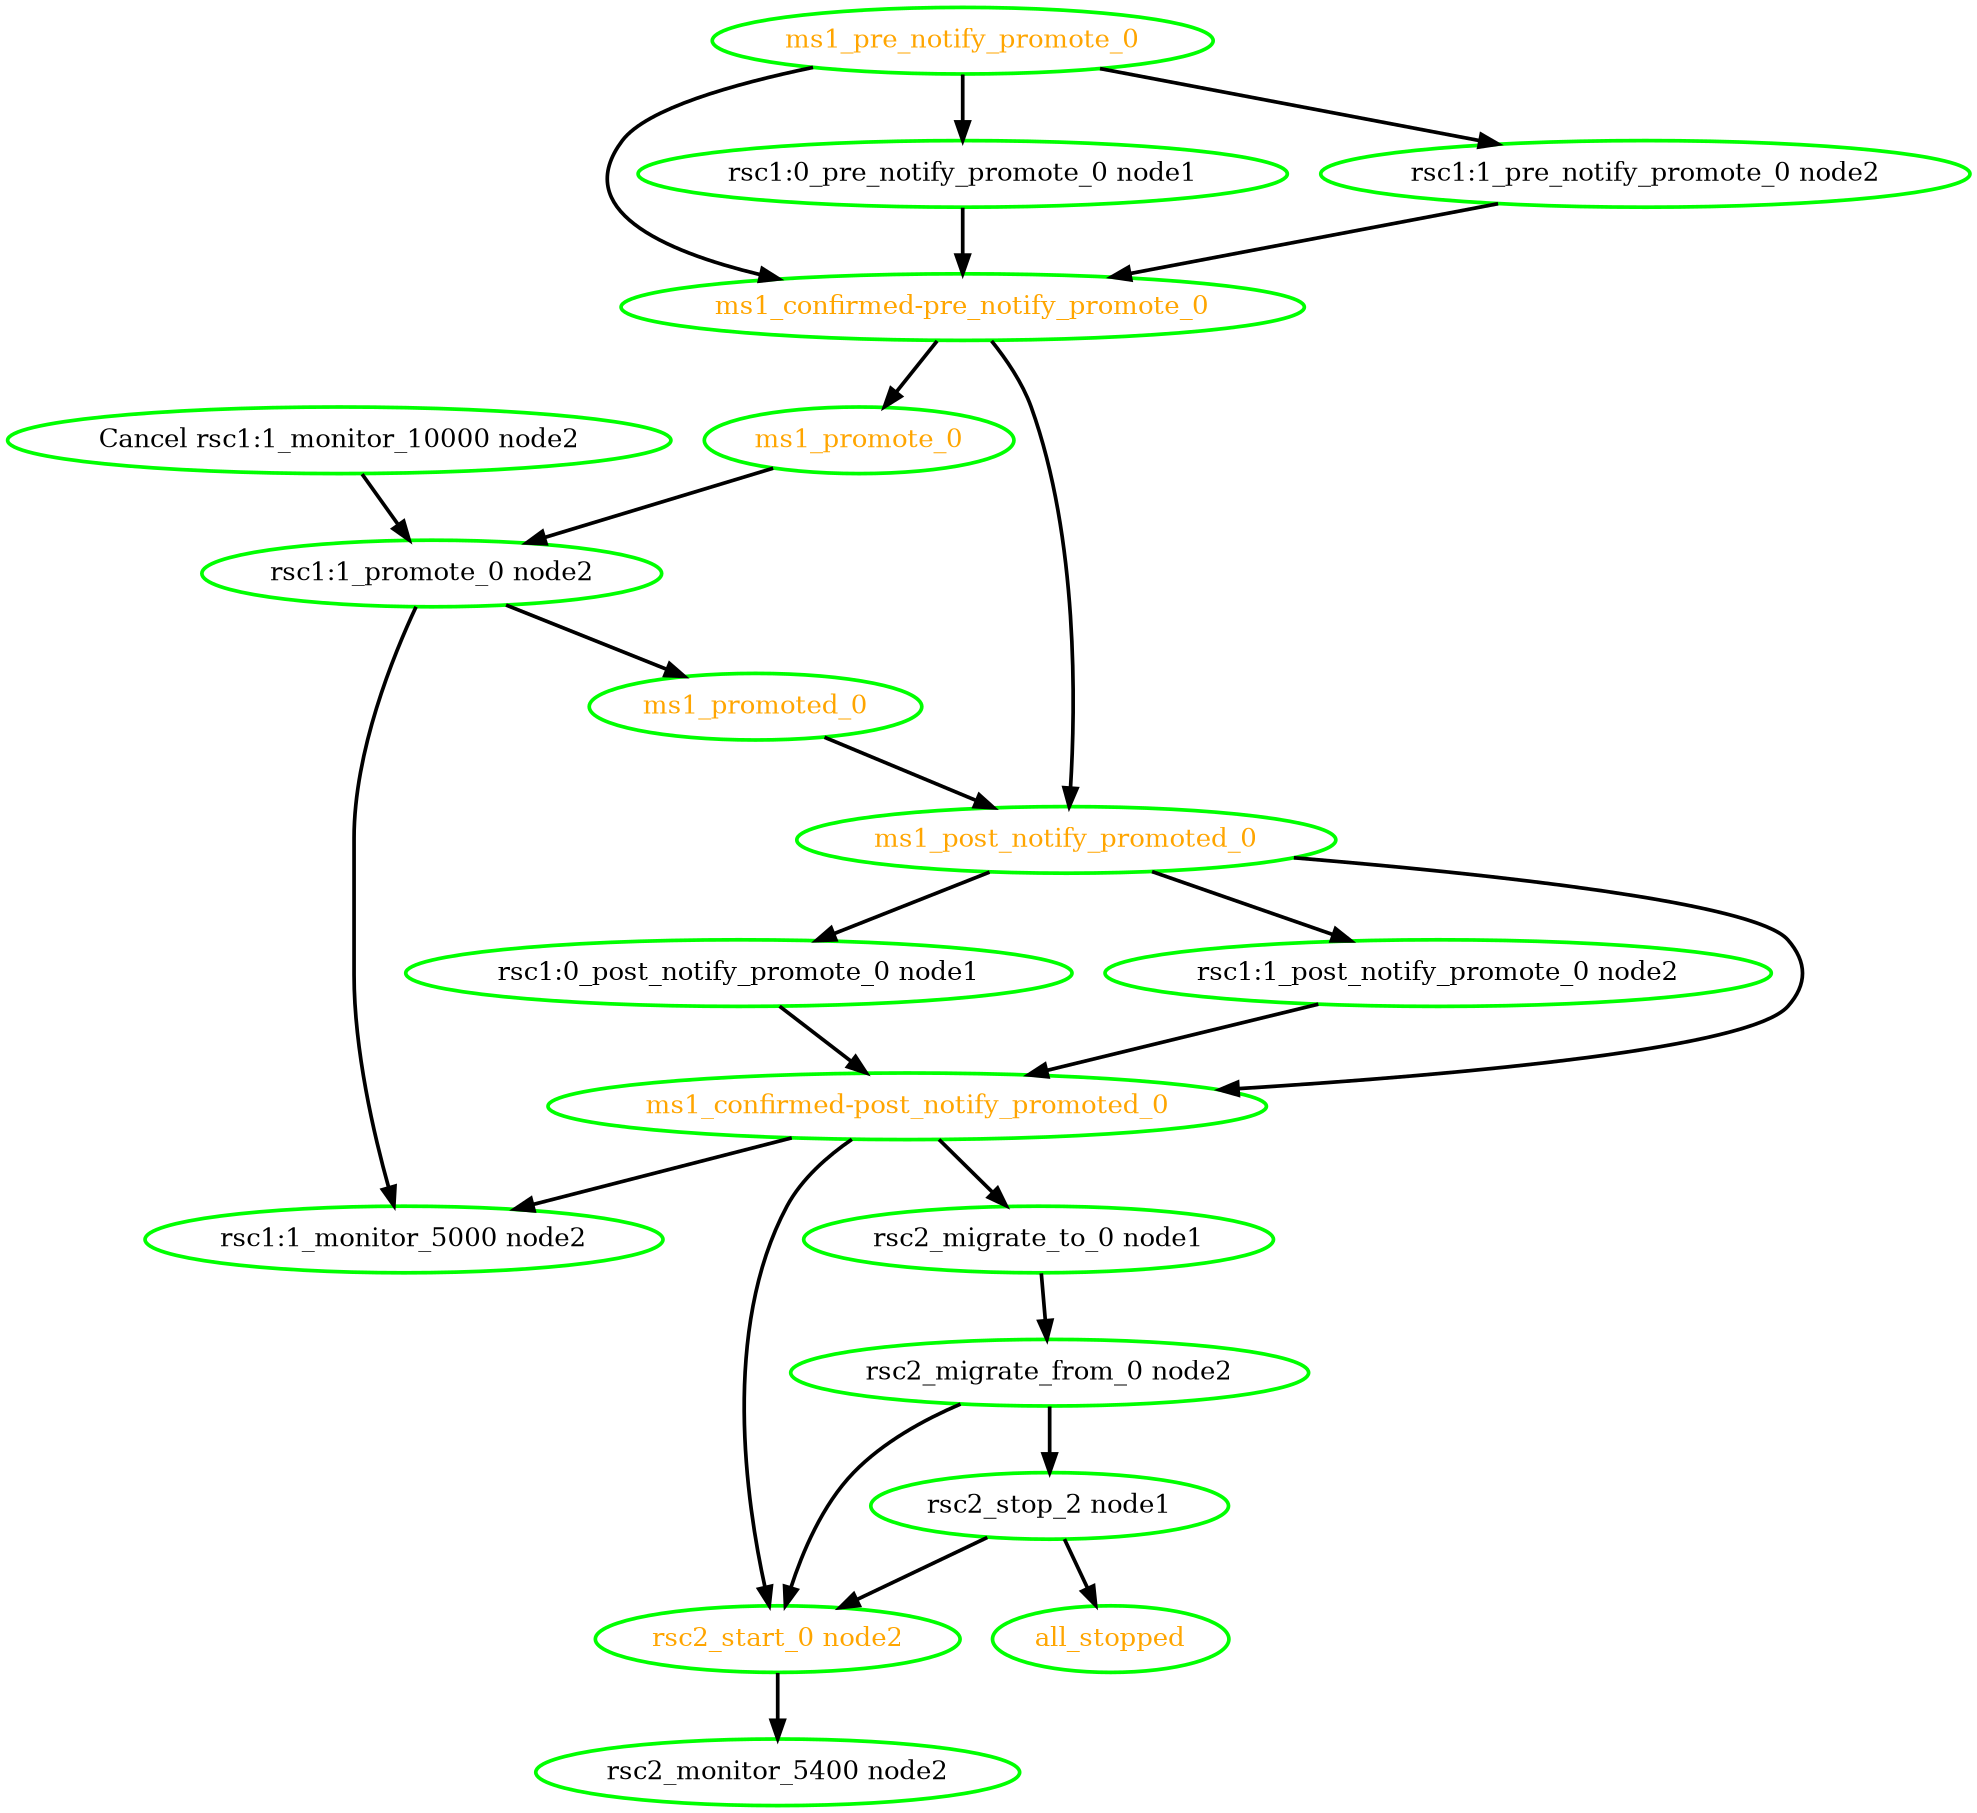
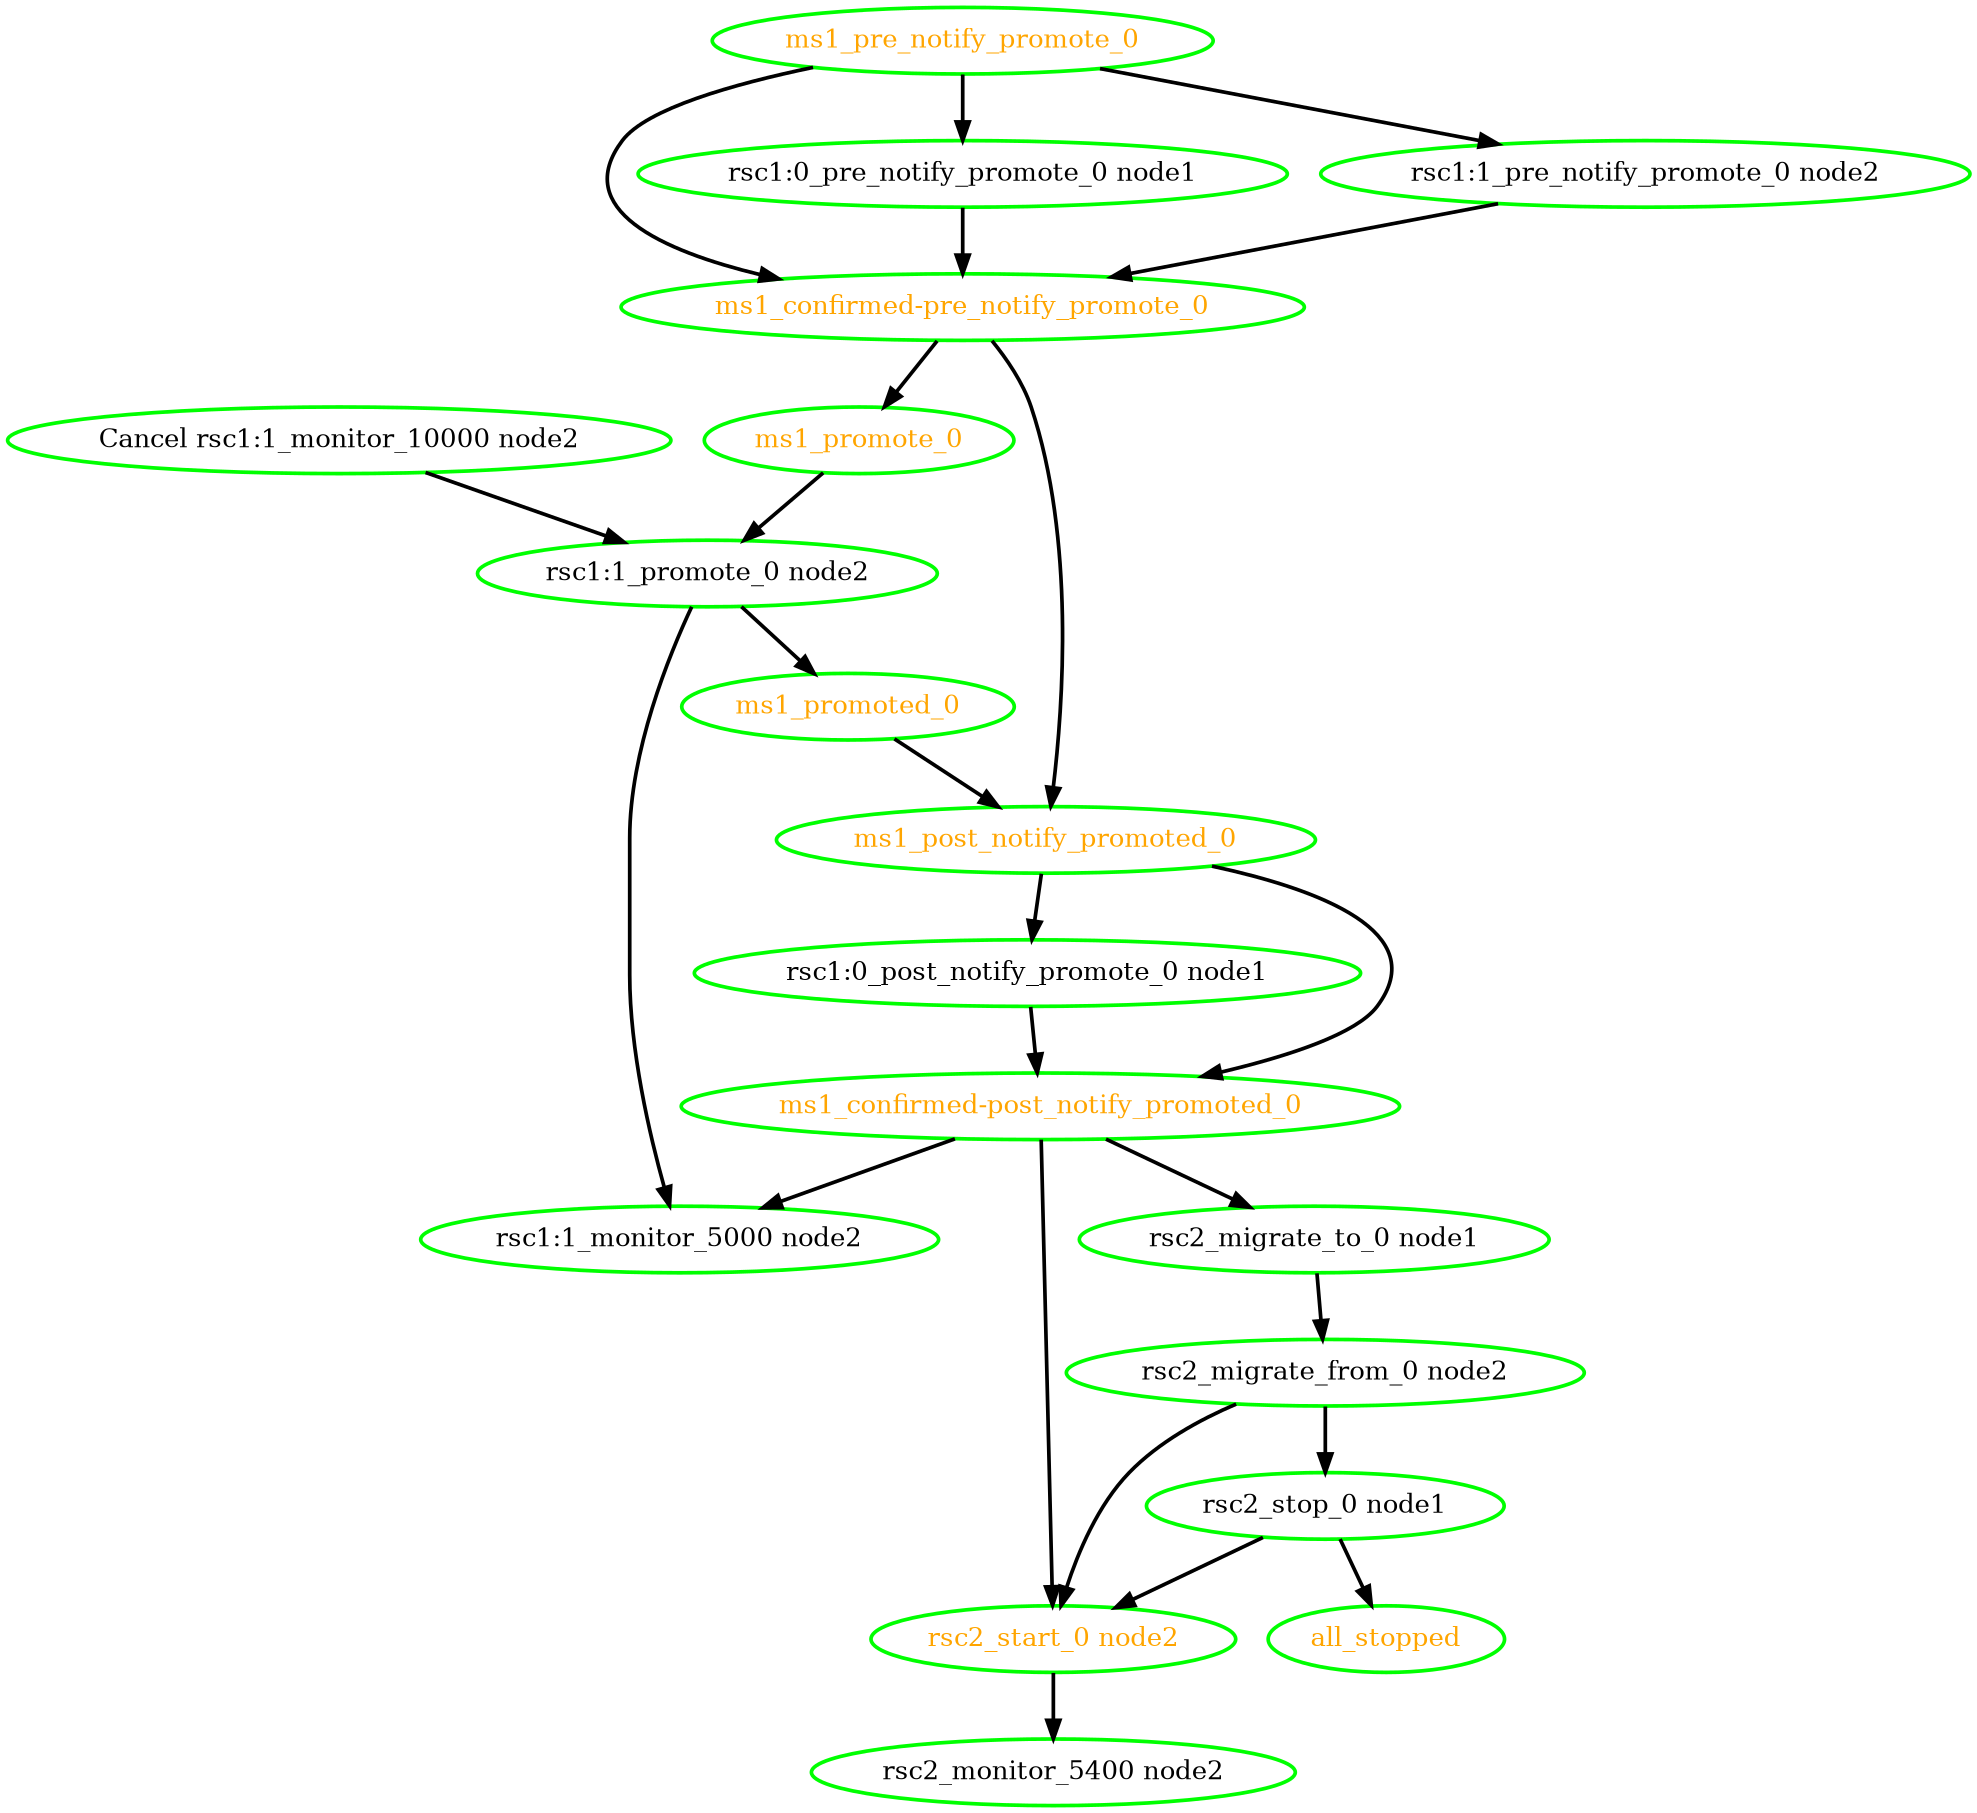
(1438, 973) -> none
(1050, 1506) -> (1325, 1506)
